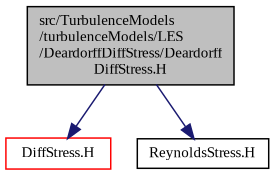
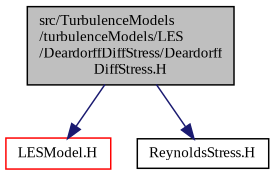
(58, 154) -> (58, 154)
